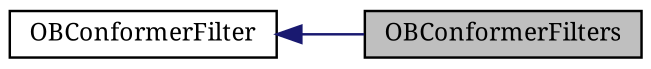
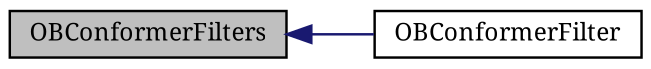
(333, 34) -> (343, 34)
